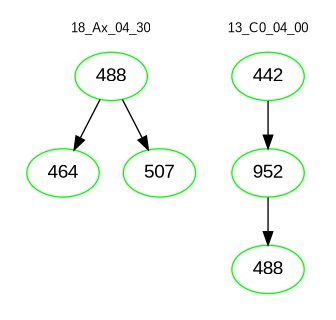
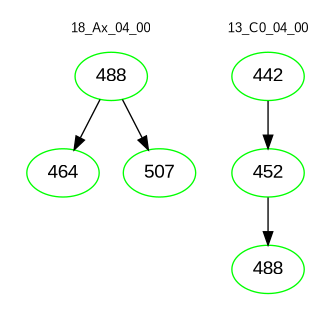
(111, 29) -> (111, 29)
(268, 173) -> (268, 173)
